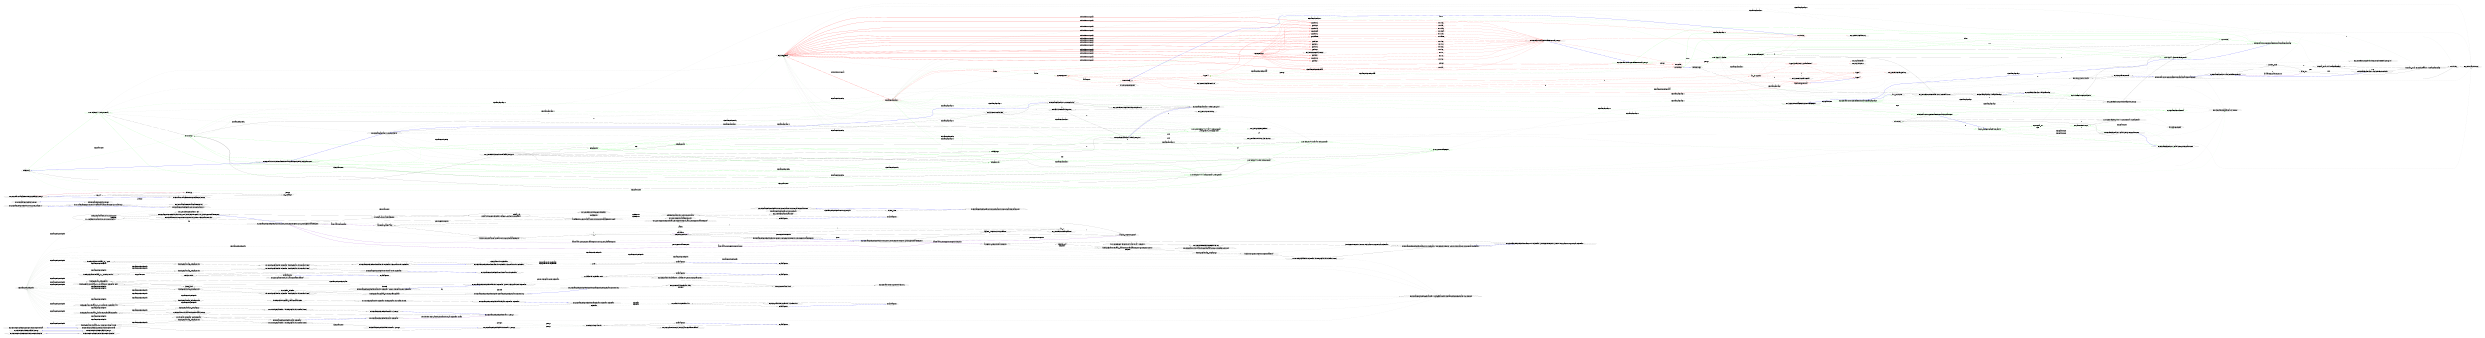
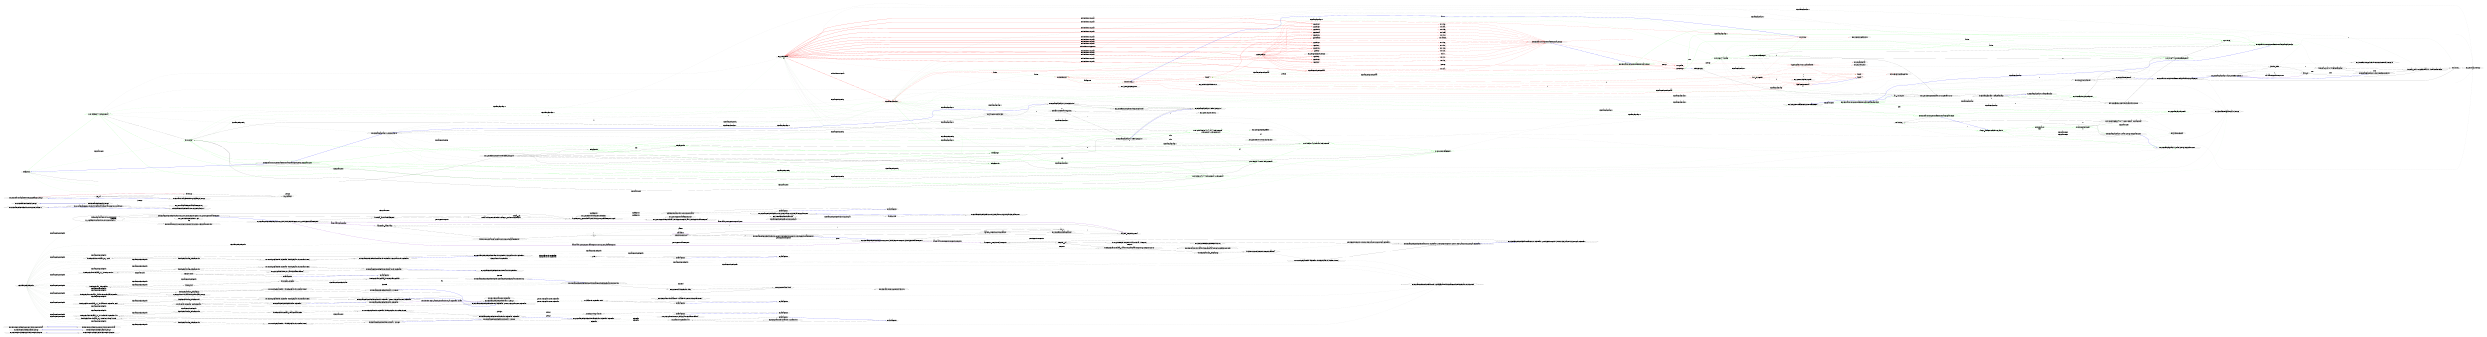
(1087, 45) -> (1088, 47)
none -> (499, 298)
